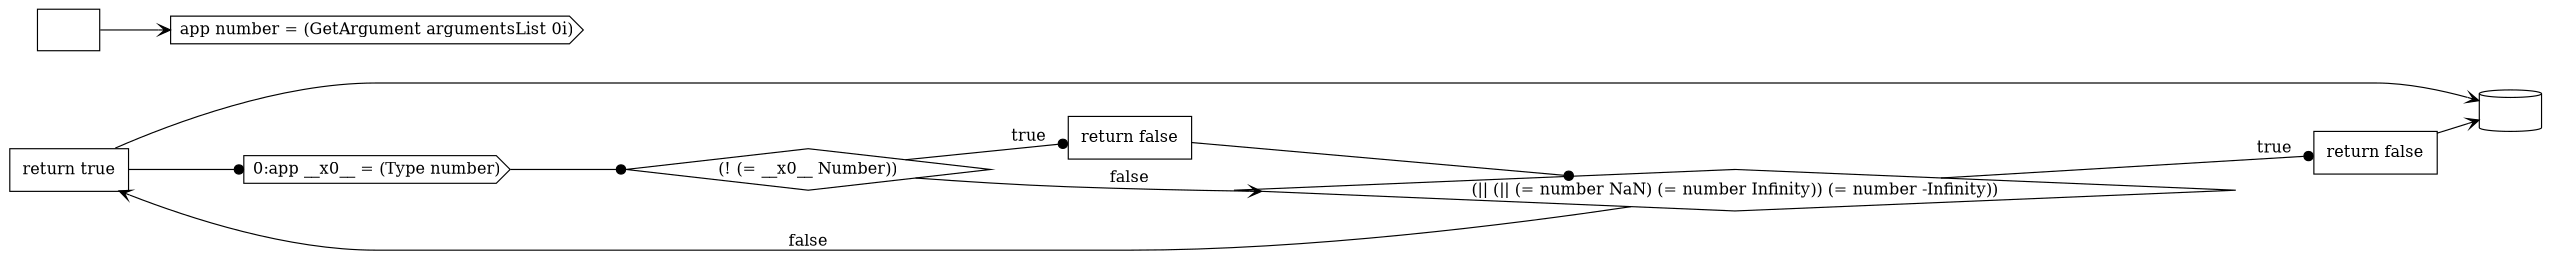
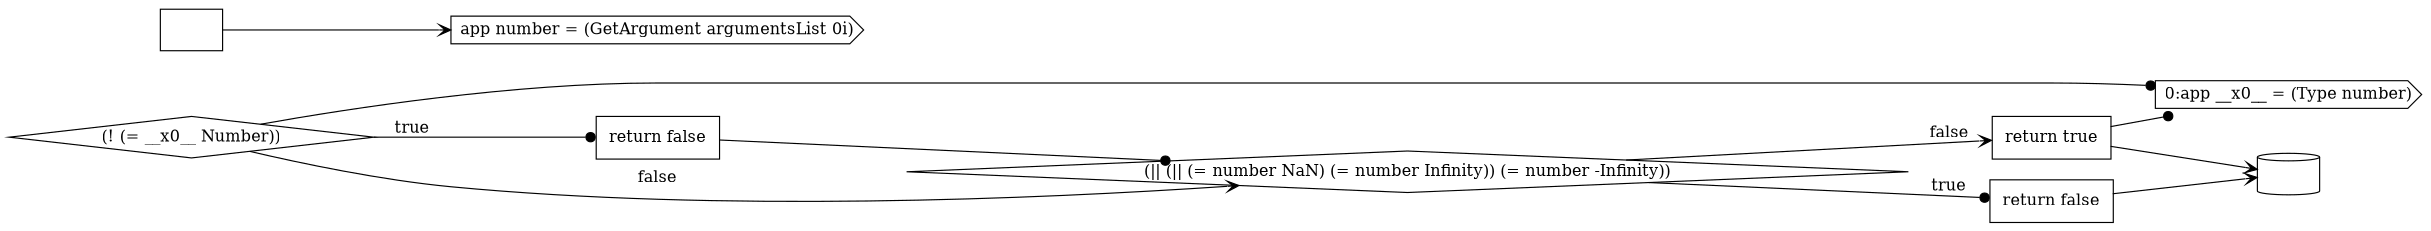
(563, 169) -> (1202, 83)
